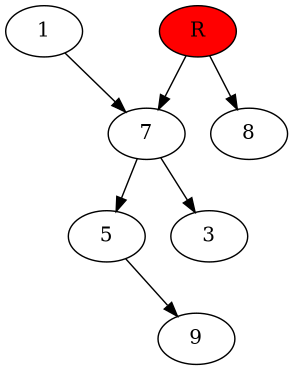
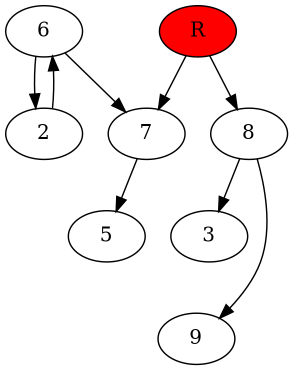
(44, 31) -> (44, 31)
none -> (44, 134)
(174, 179) -> (232, 178)
(147, 282) -> (266, 238)
